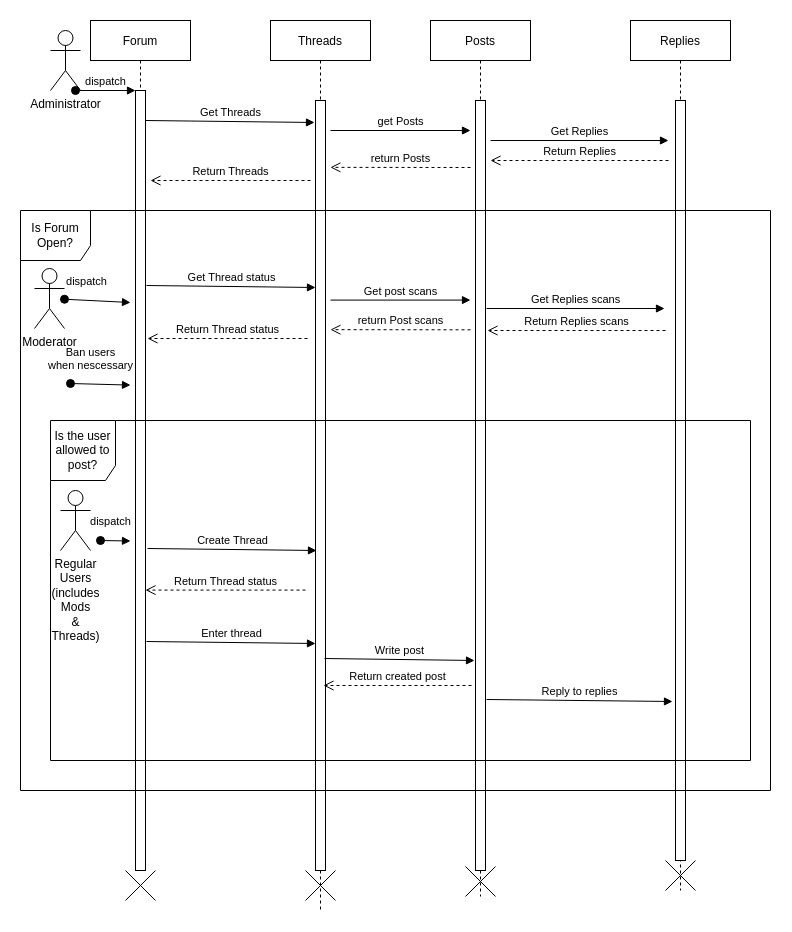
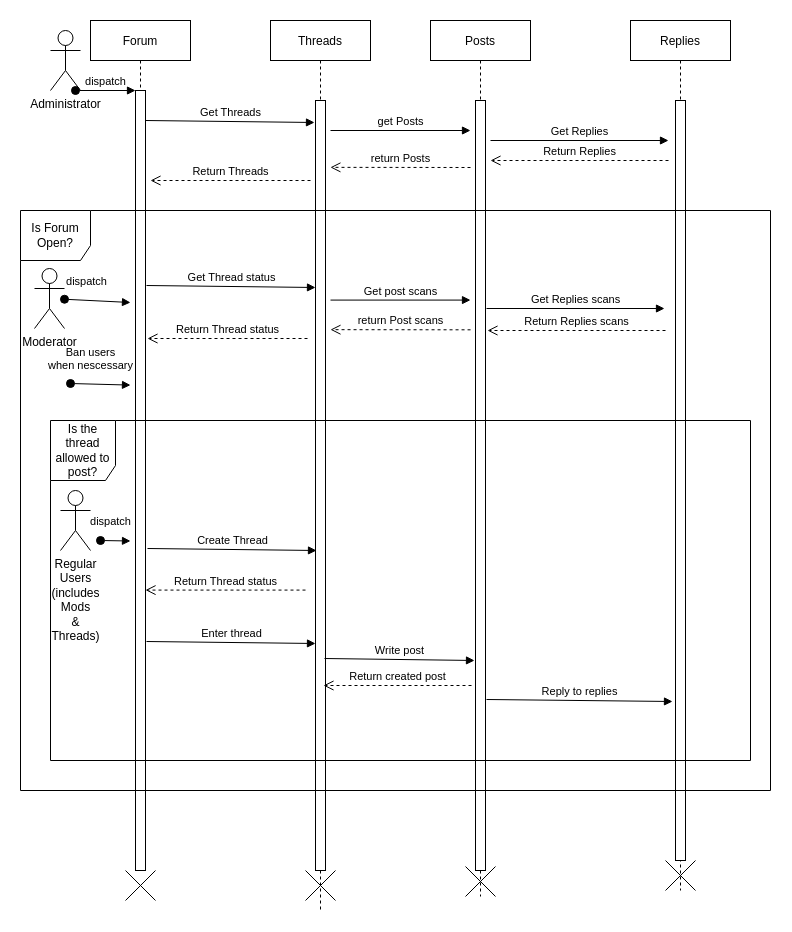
(83, 451) -> (83, 451)
